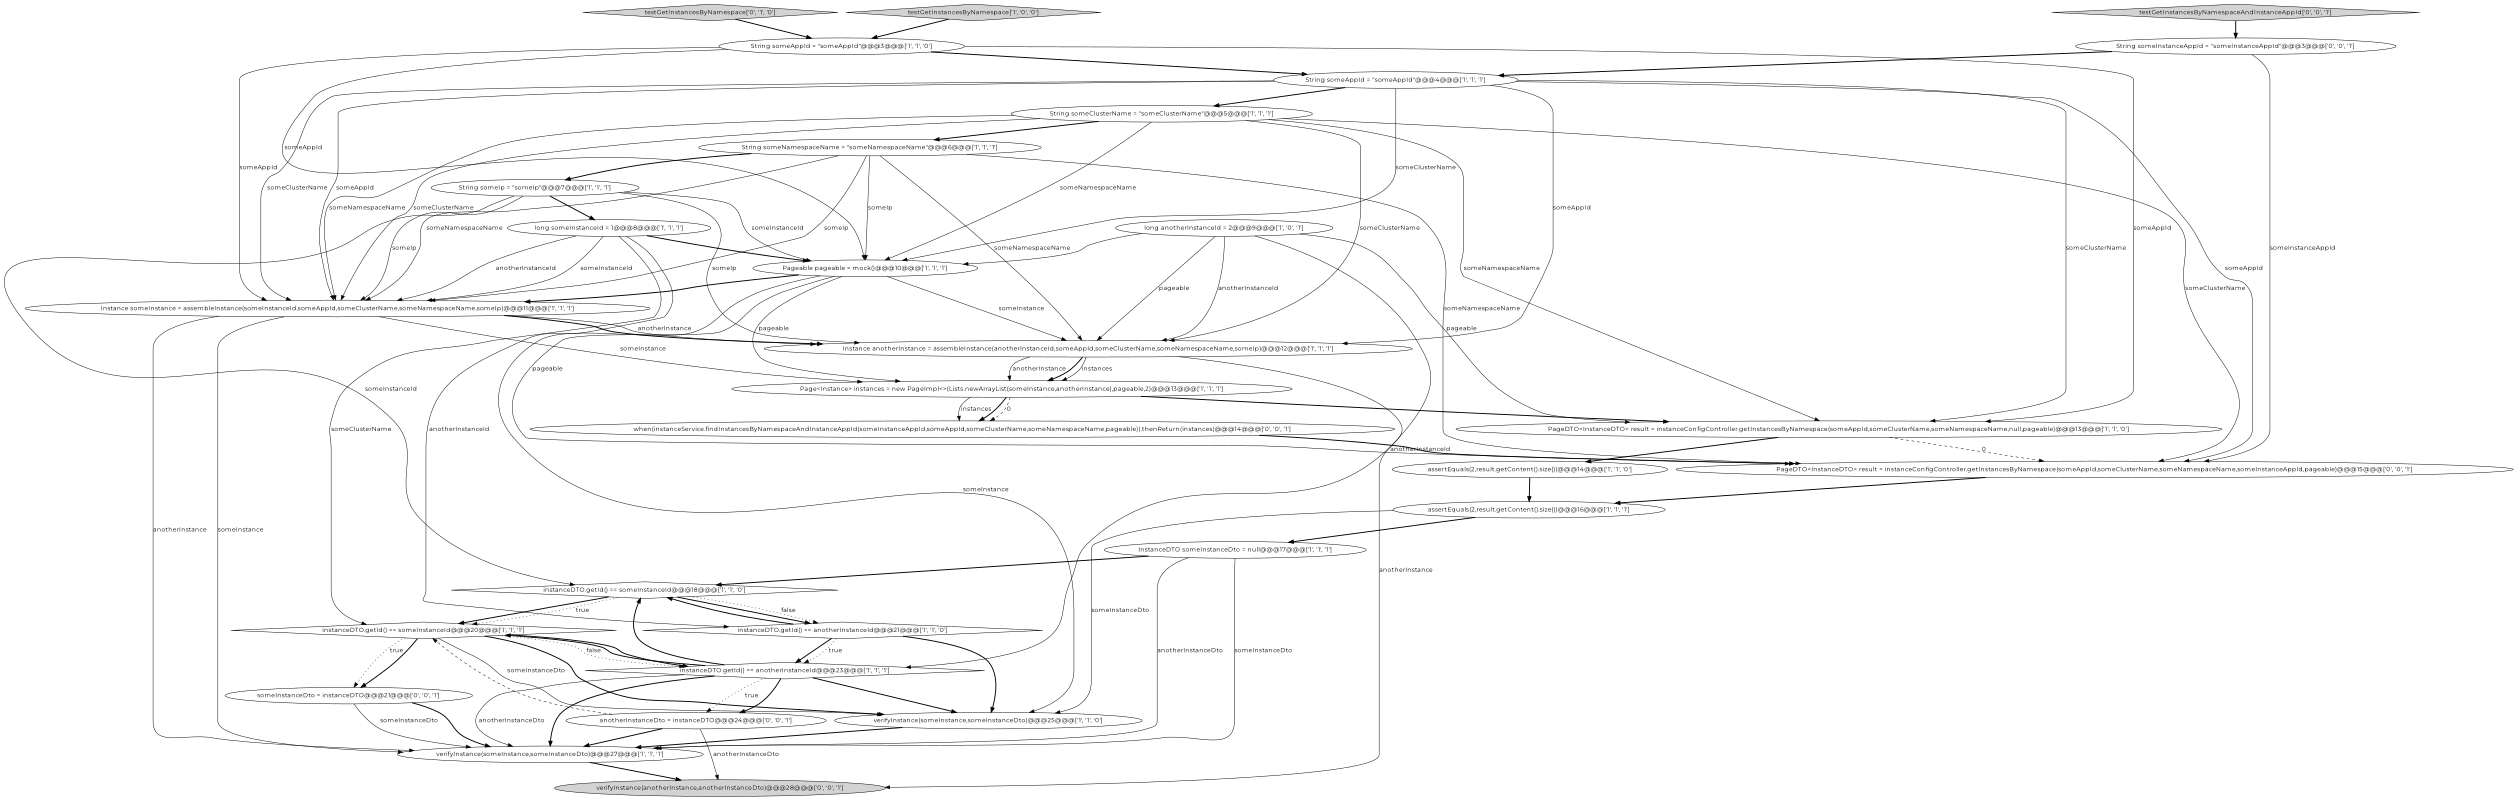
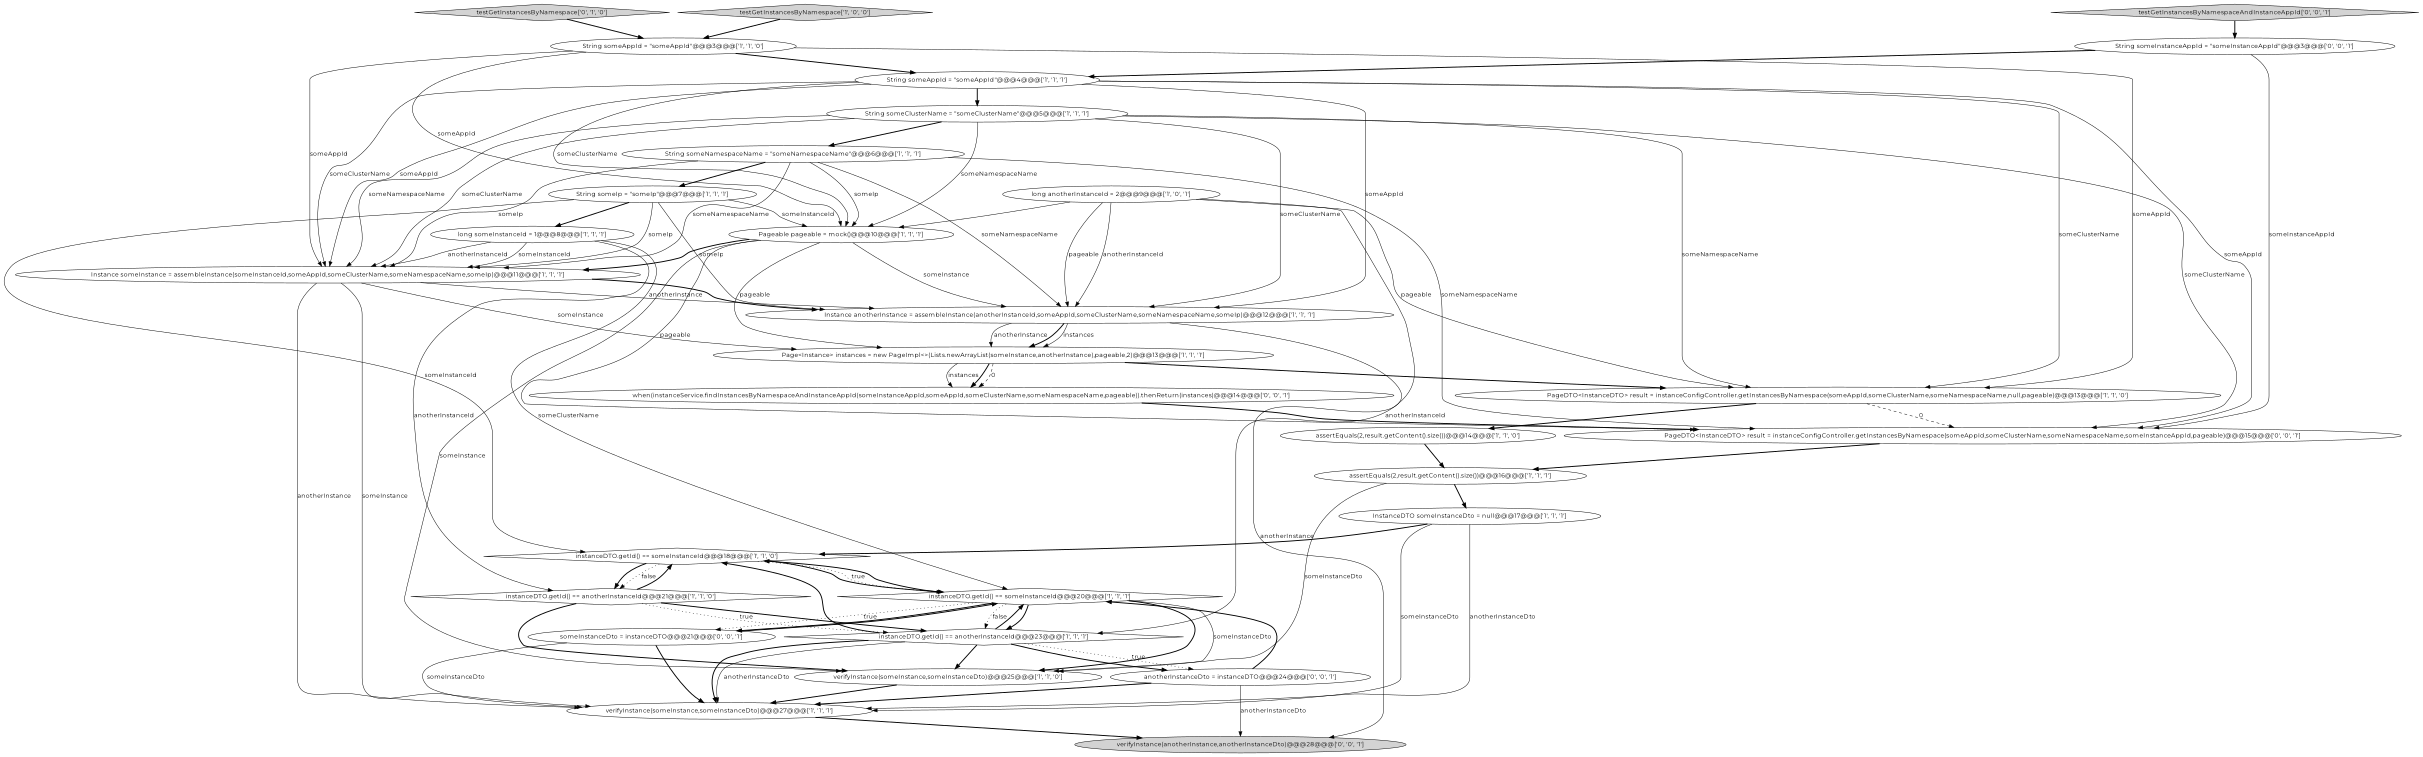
(725, 249) -> none
none -> (855, 571)
none -> (867, 622)
(522, 695) -> (1224, 614)
